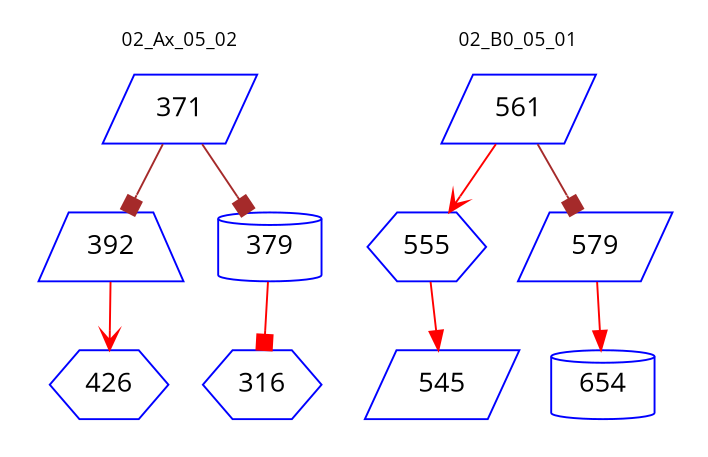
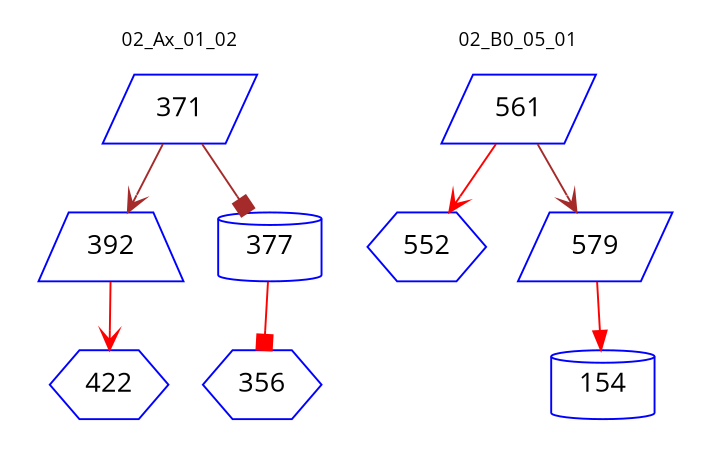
(180, 41) -> (180, 41)
(150, 169) -> (150, 169)
(552, 170) -> (552, 170)
(270, 247) -> (270, 247)
(427, 247) -> (427, 247)
(109, 385) -> (109, 385)
(262, 385) -> (262, 385)
(442, 385) -> none
(603, 385) -> (603, 385)
